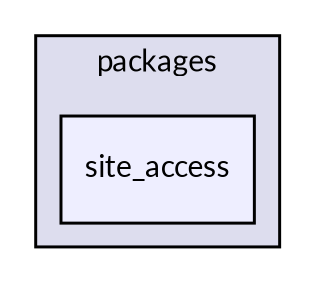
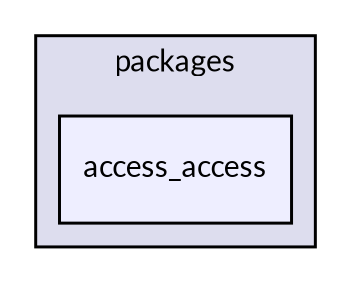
(158, 170) -> (176, 170)
